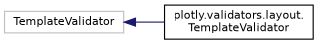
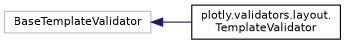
(64, 22) -> (78, 22)
